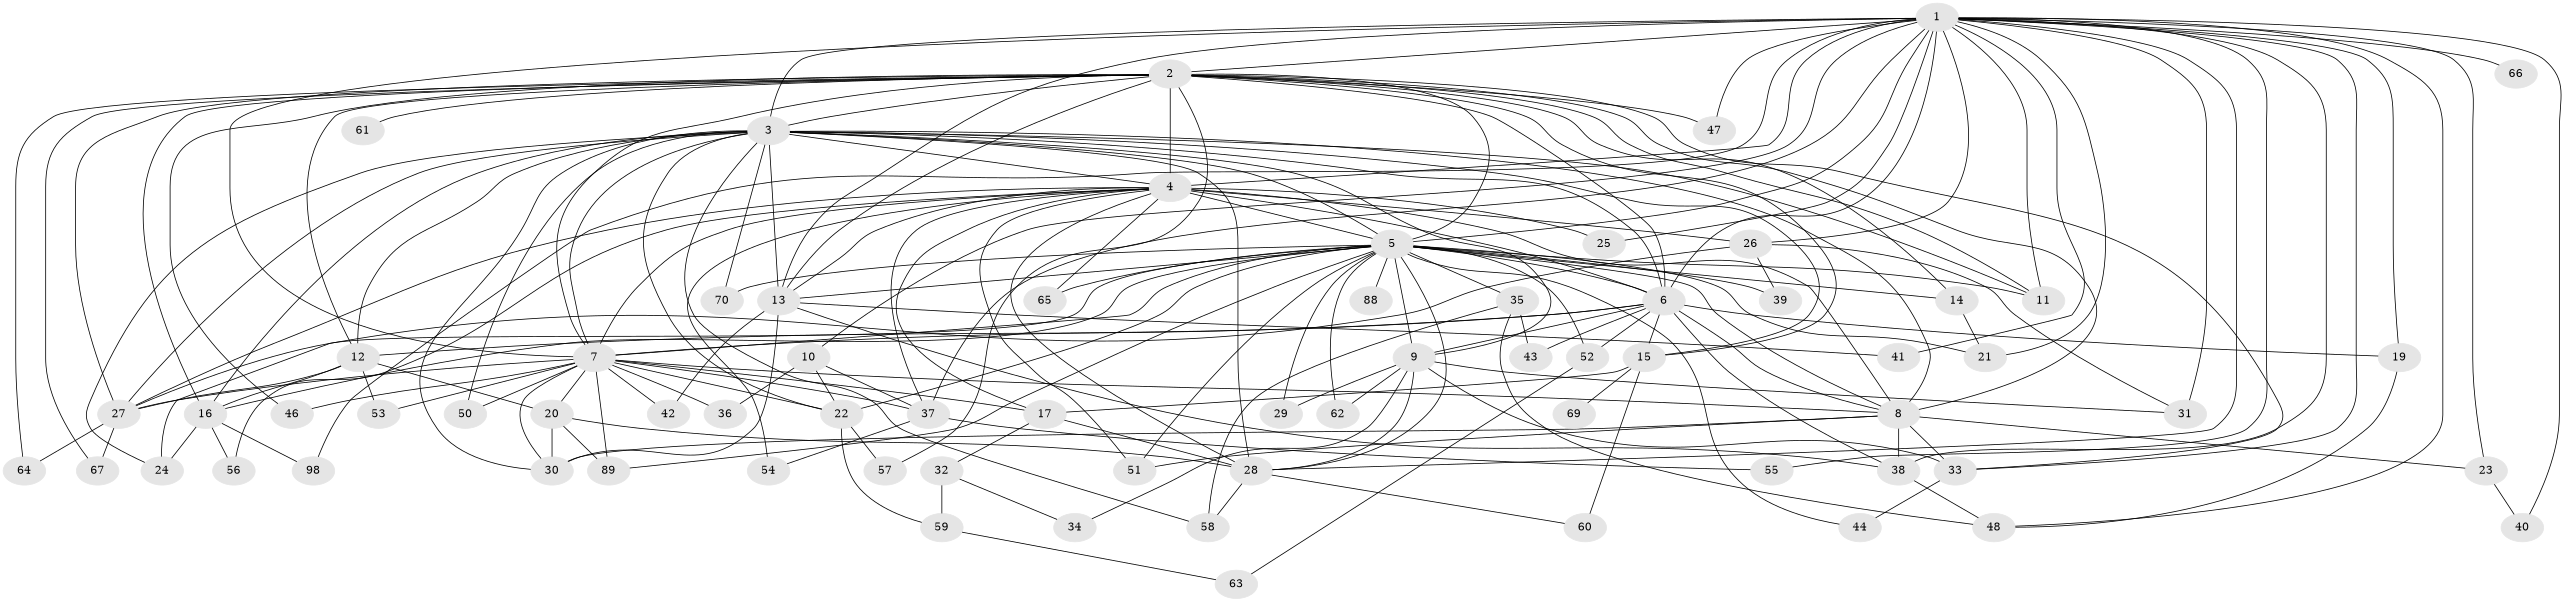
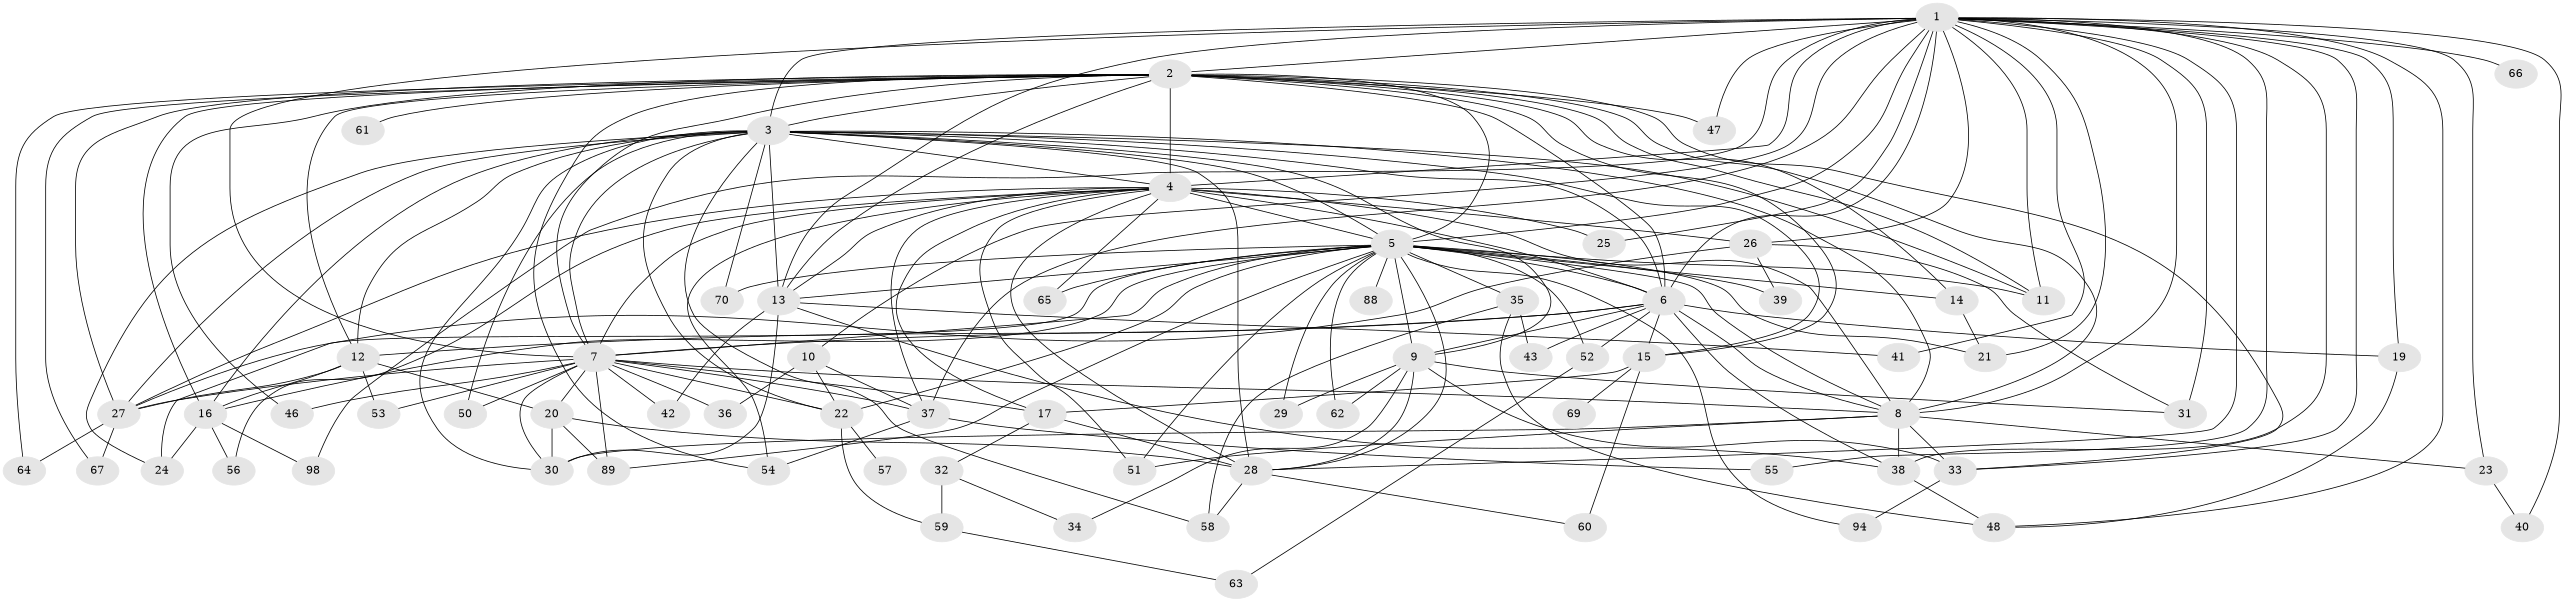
none -> (2177, 220)
(1049, 264) -> (636, 114)
(1860, 528) -> (1860, 528)
